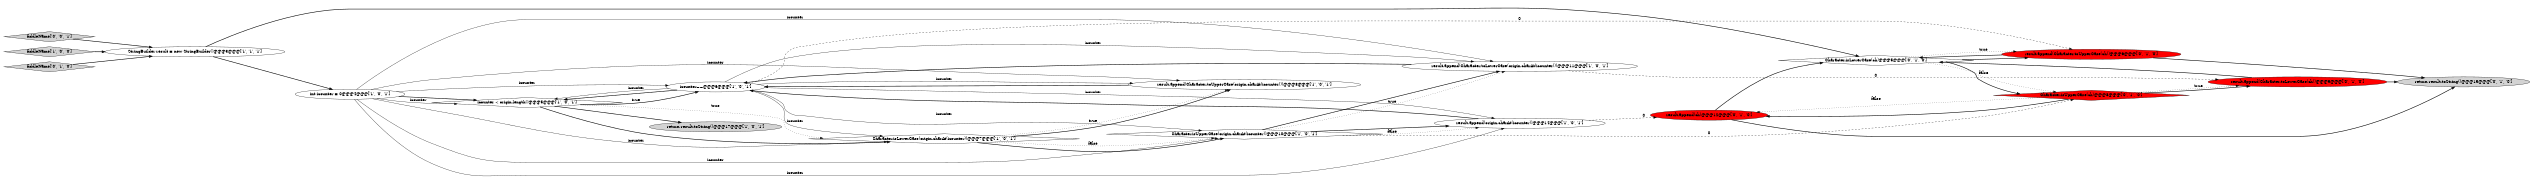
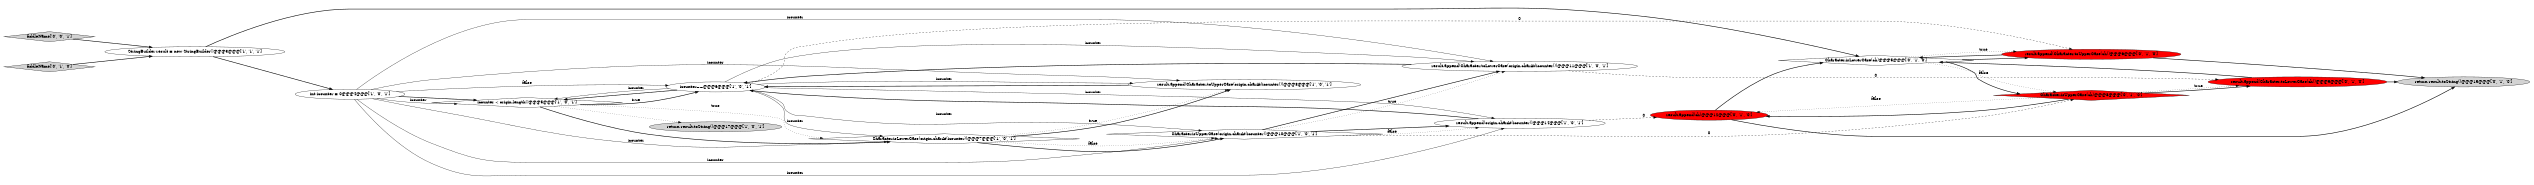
(49, 52) -> none
(527, 83) -> (527, 83)
(616, 114) -> (616, 114)
